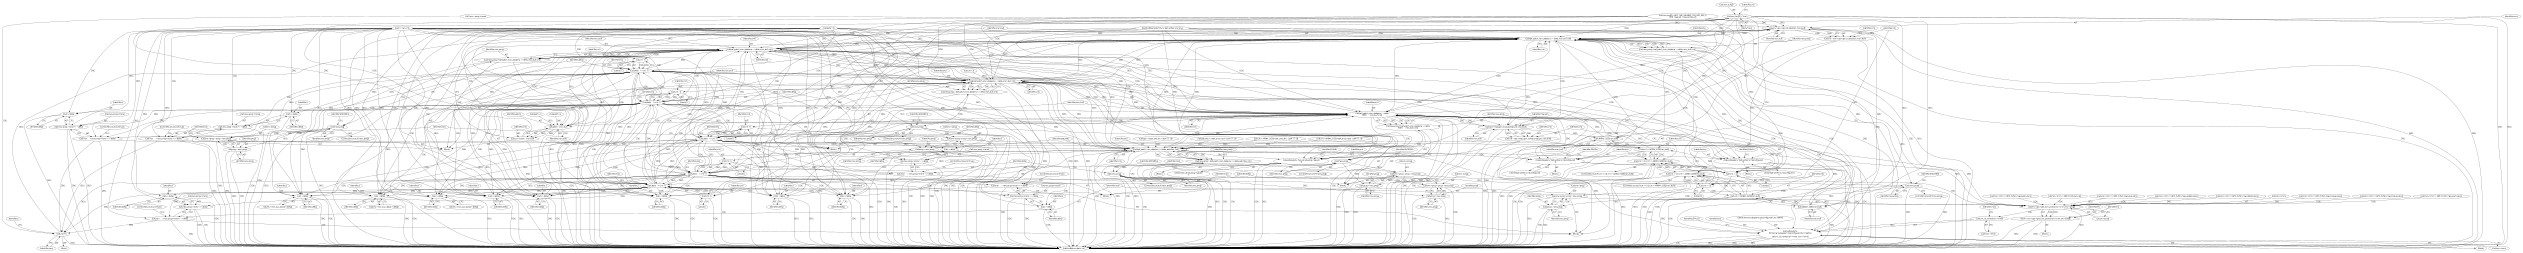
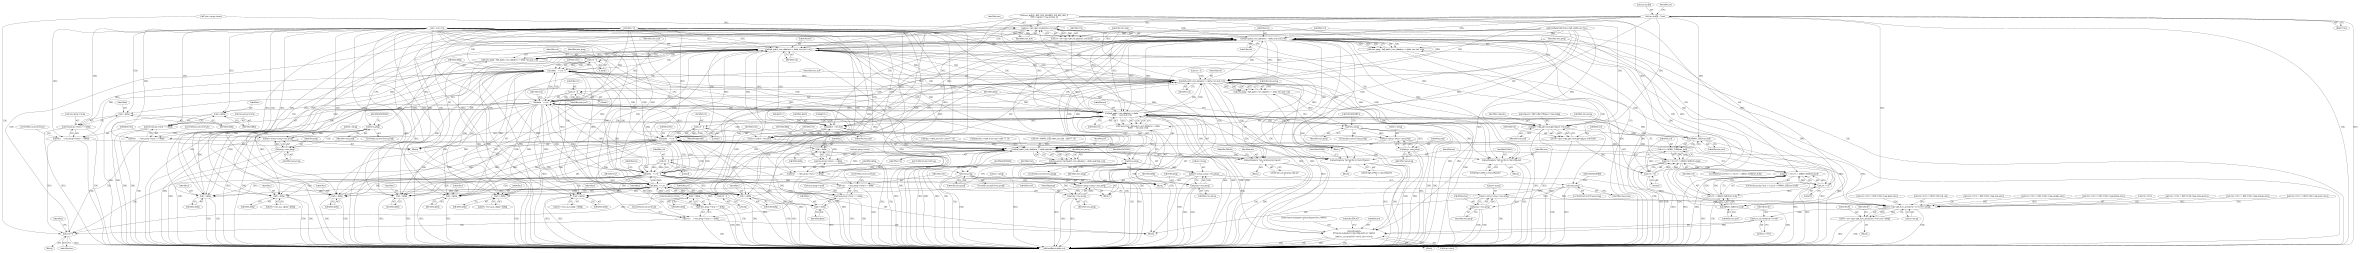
none -> (1540, 114)
(1339, 139) -> none
none -> (1892, 214)
